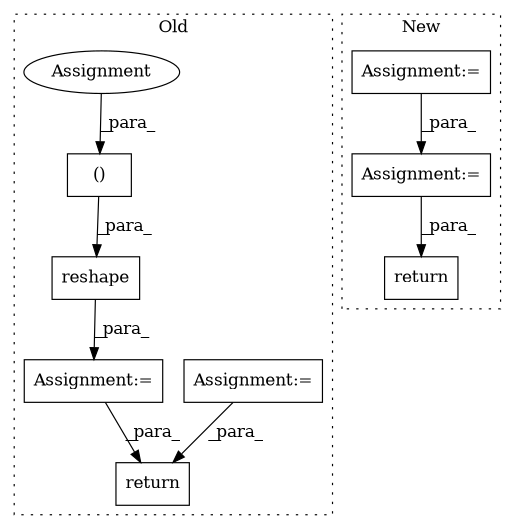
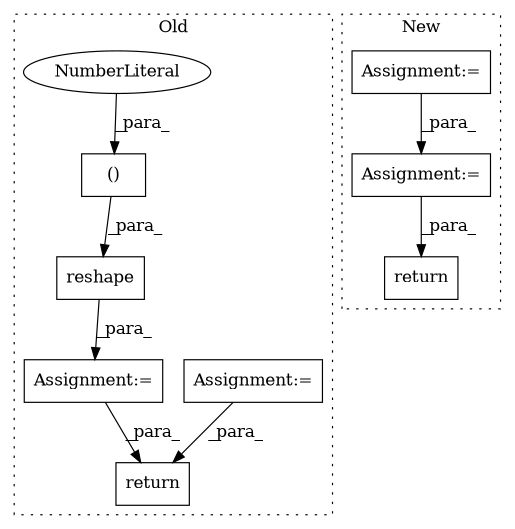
(102, 72) -> (117, 72)
